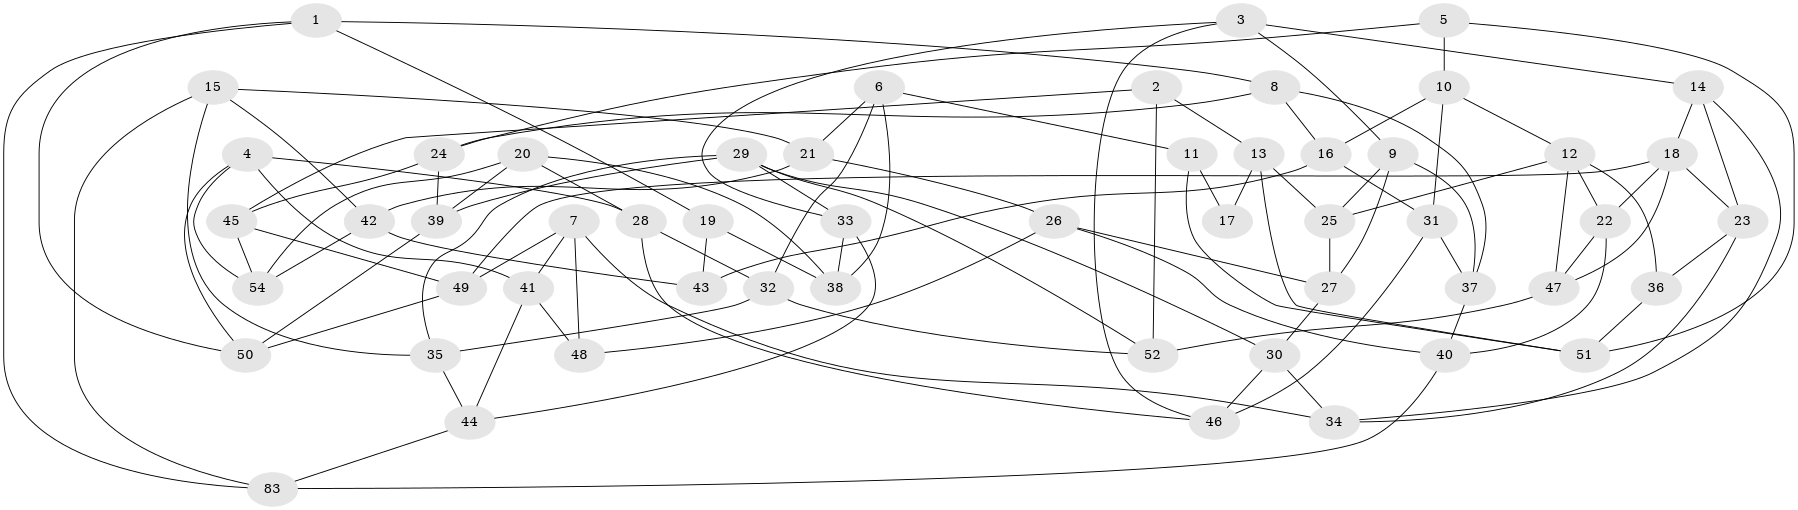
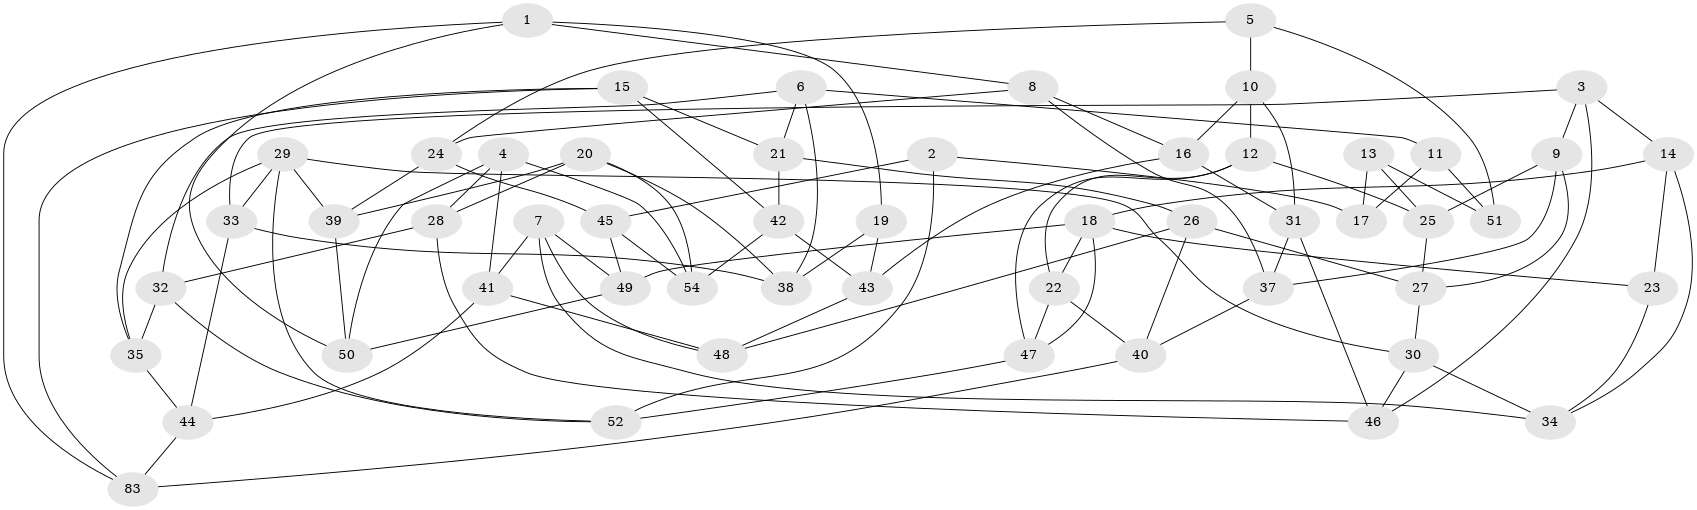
(1208, 121) -> (1209, 184)
(1656, 288) -> none
none -> (795, 322)
